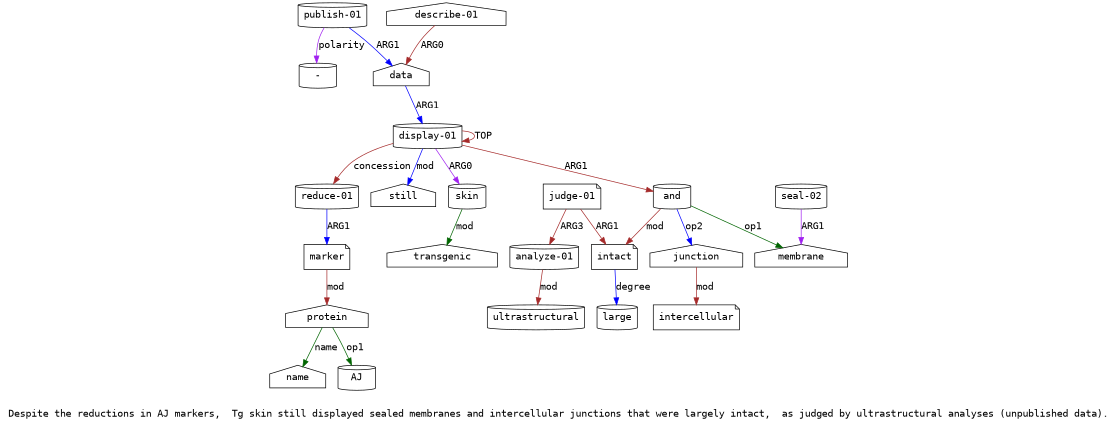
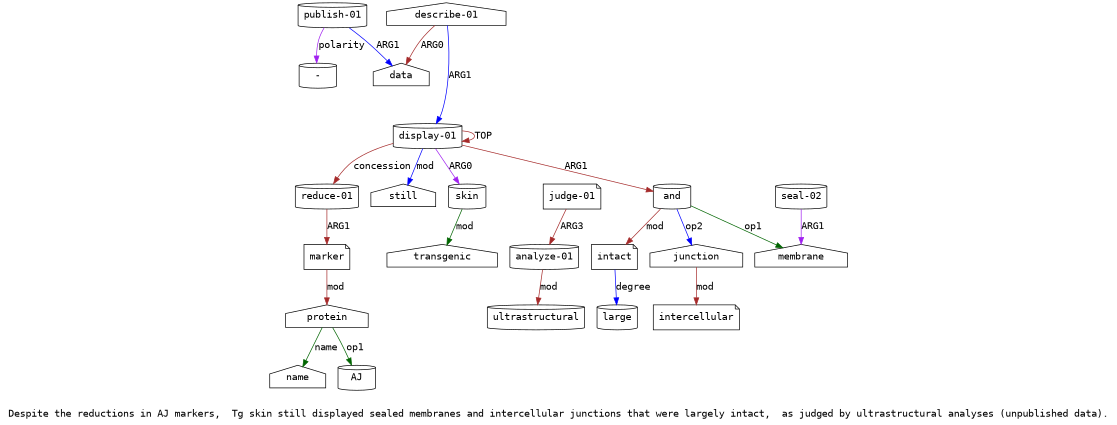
(412, 101) -> (448, 72)
(327, 223) -> (327, 223)
(591, 224) -> none
